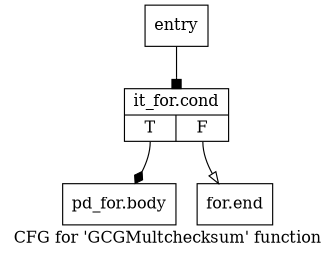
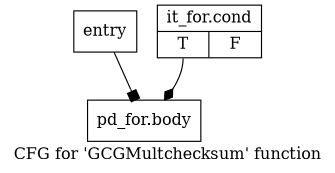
(177, 62) -> (122, 71)
(235, 204) -> none
